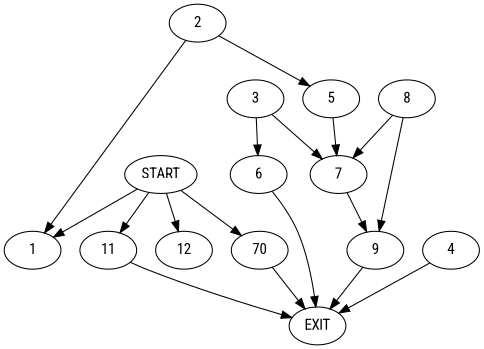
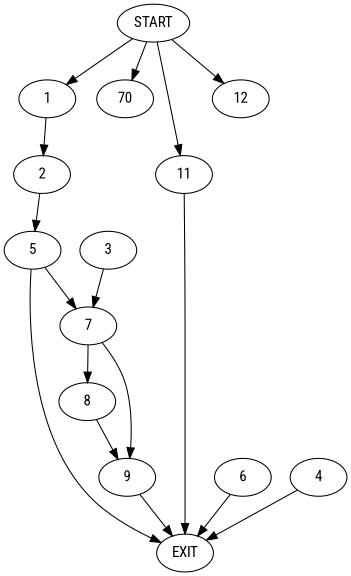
(118, 132) -> (45, 132)
(257, 132) -> none
(376, 133) -> (88, 359)
(285, 284) -> (49, 425)
